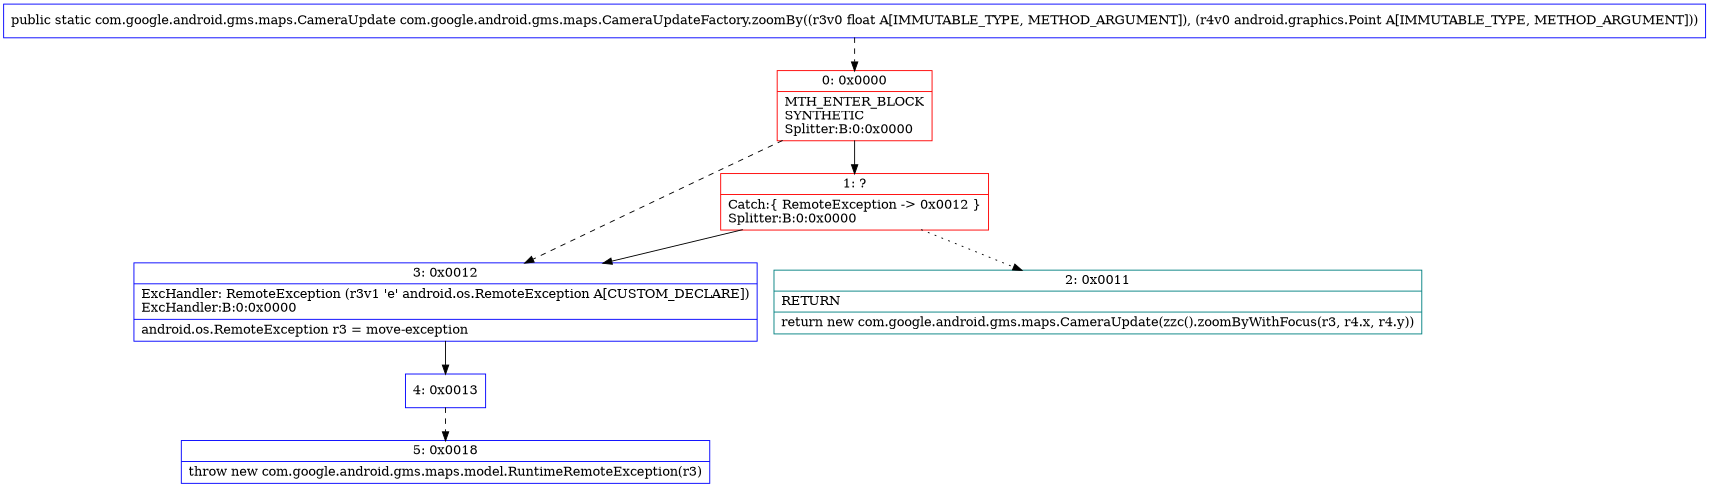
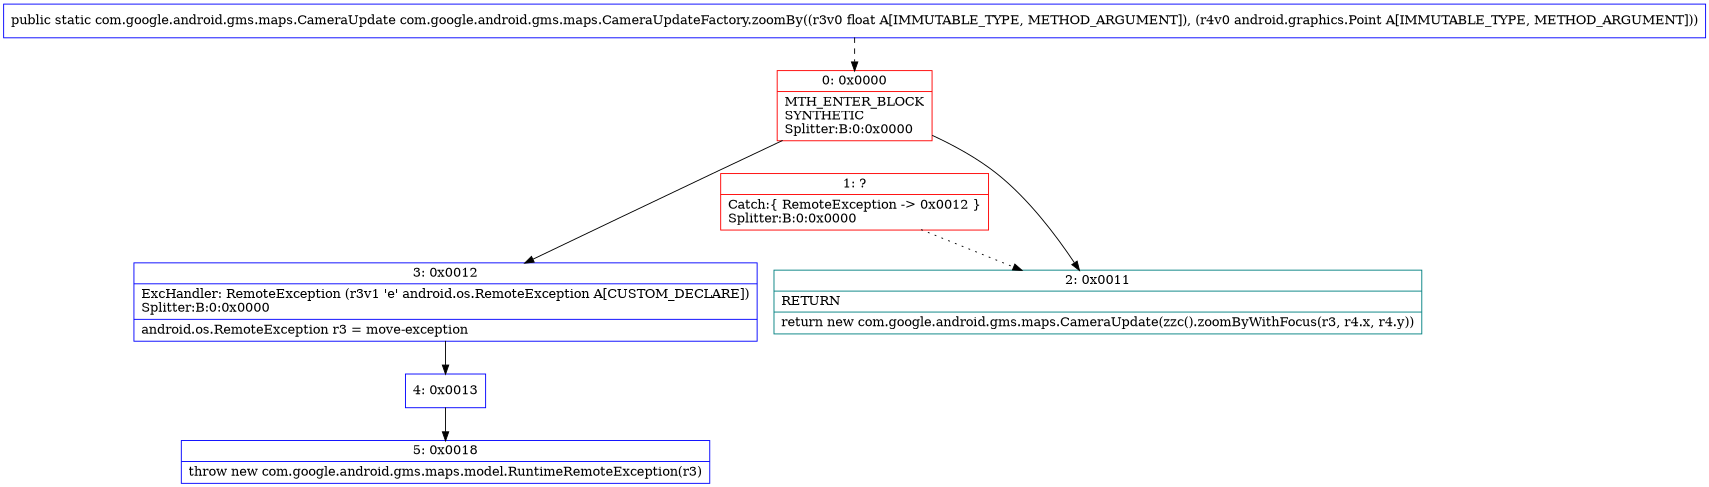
(855, 153) -> (1013, 188)
(658, 200) -> (658, 200)
(677, 245) -> none
(219, 308) -> (206, 308)
(446, 420) -> (446, 420)
